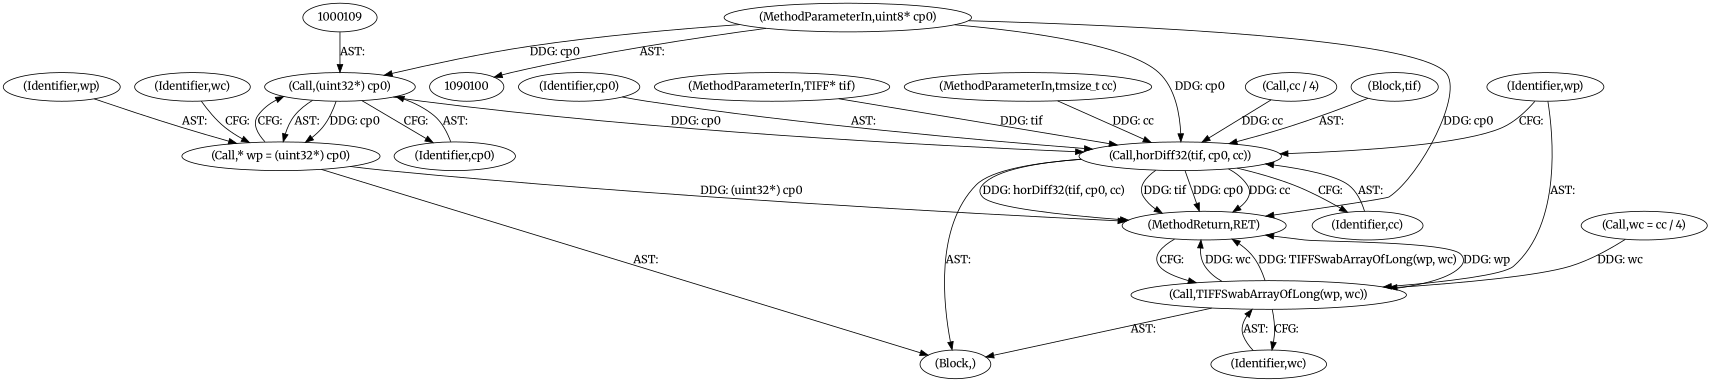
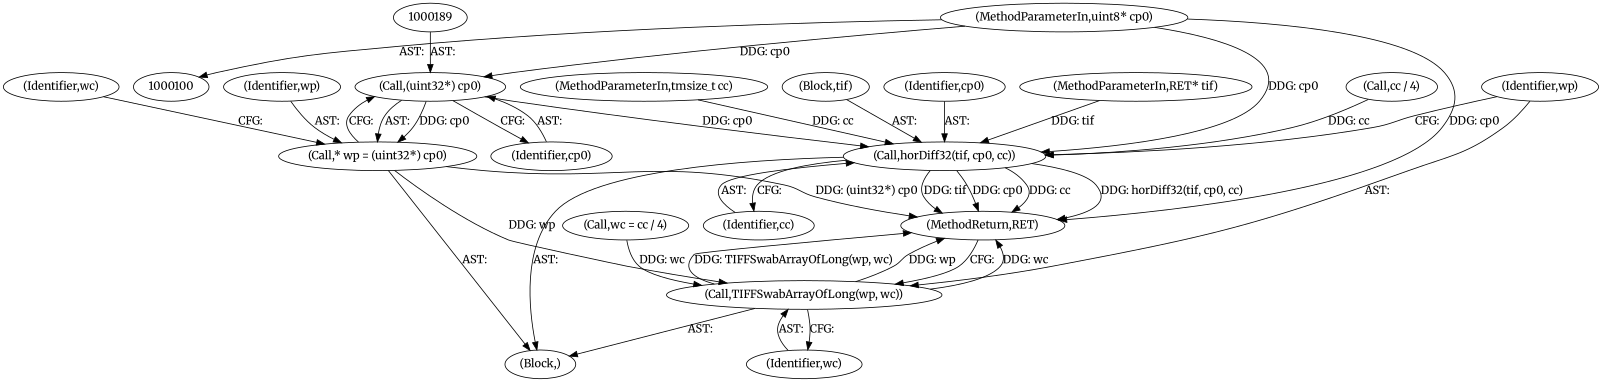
(340, 18) -> (430, 18)
(467, 87) -> (171, 87)
(772, 87) -> (1136, 87)
none -> (548, 249)
